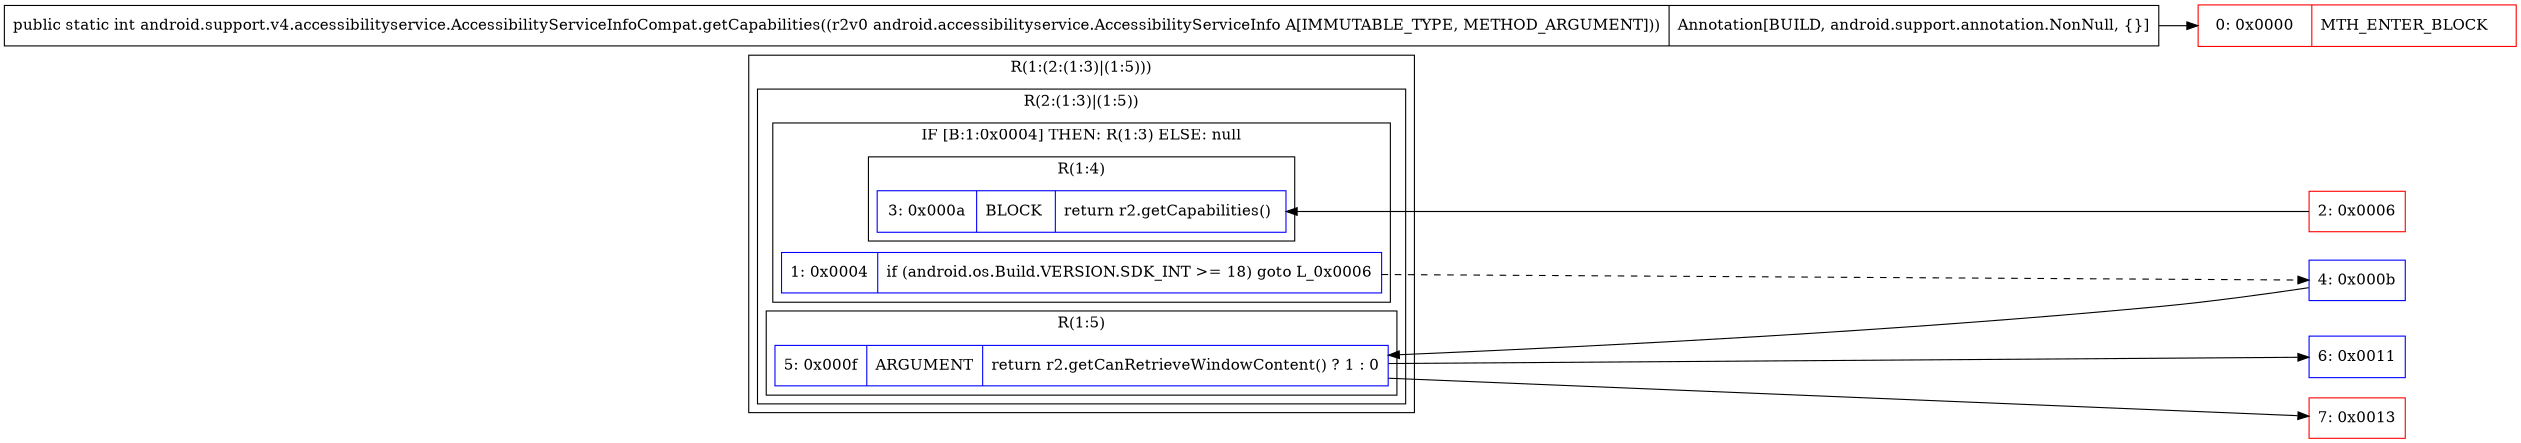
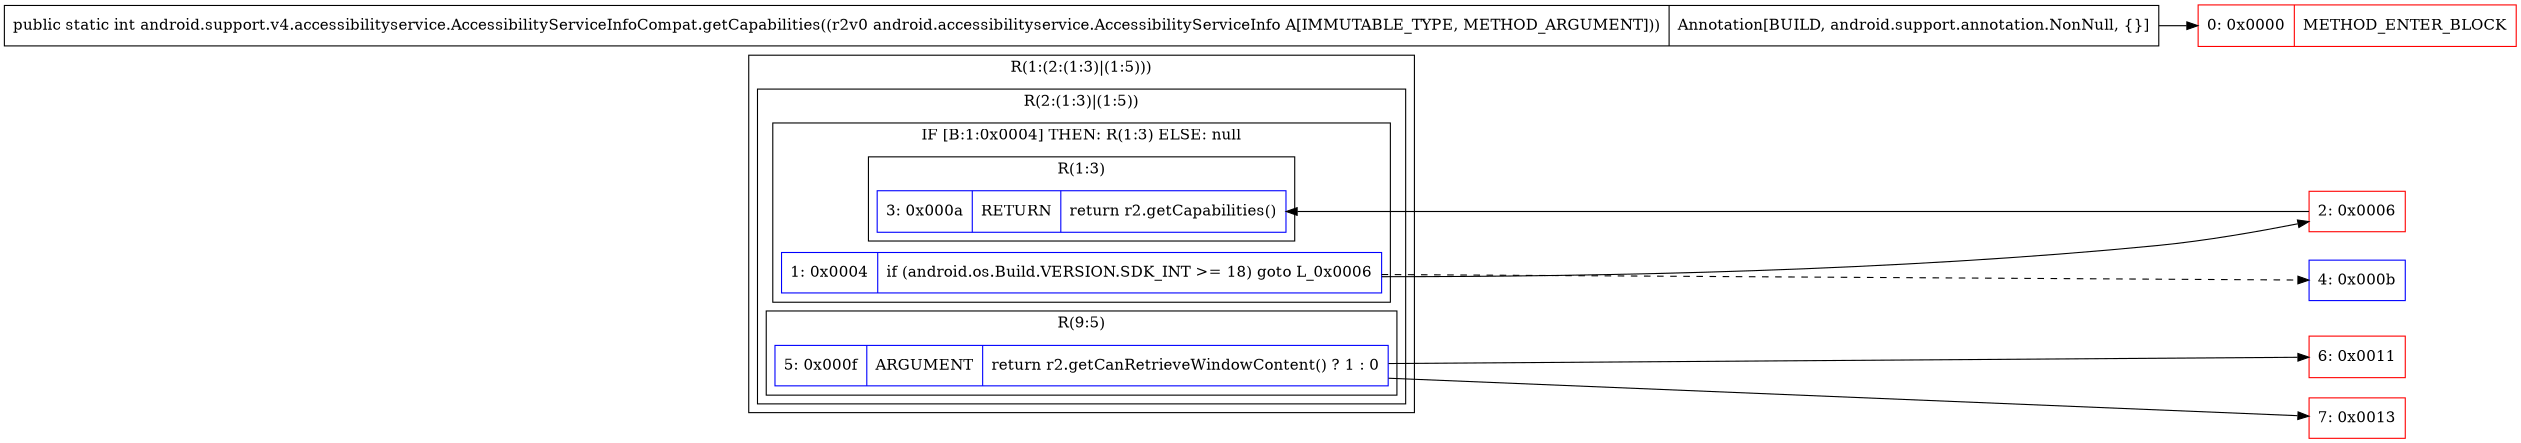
(2405, 25) -> (2405, 25)
(1082, 169) -> (1082, 169)
(1014, 211) -> (1017, 211)
none -> (1841, 267)
(1082, 324) -> (1082, 324)
(1855, 330) -> none
(2357, 357) -> (2357, 357)
